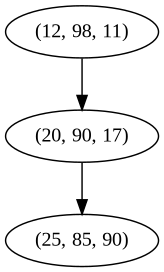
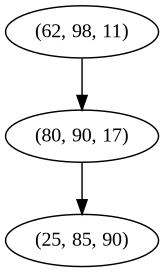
(82, 32) -> (82, 32)
(82, 136) -> (82, 136)
